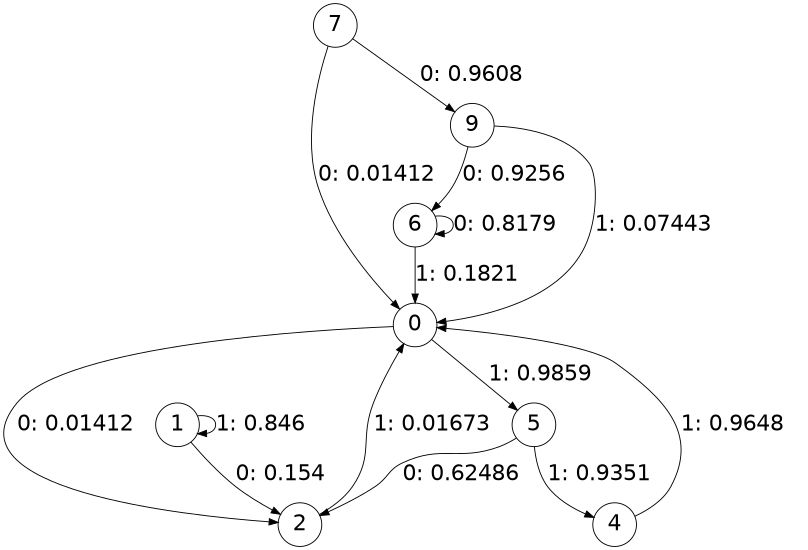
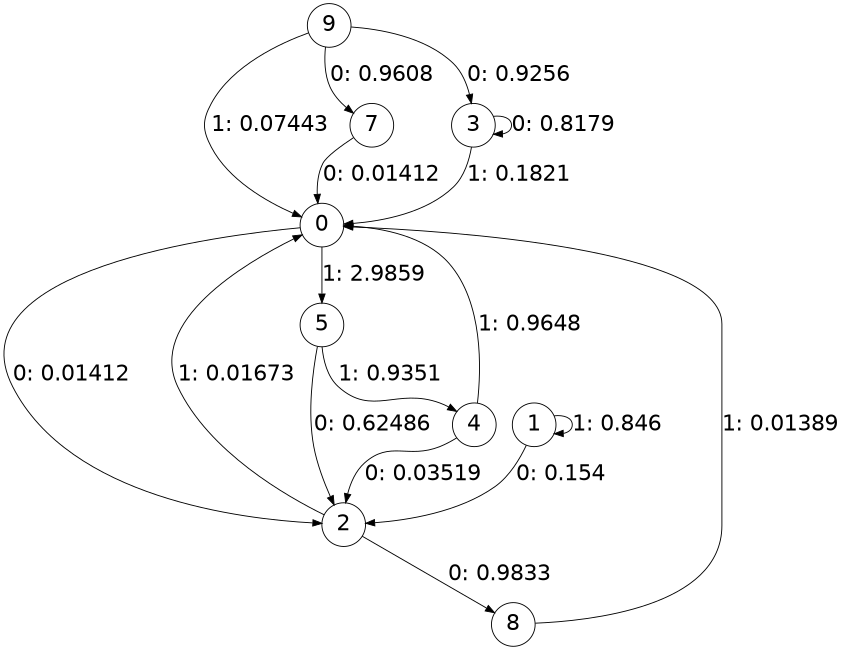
(400, 73) -> (328, 80)
(415, 225) -> (473, 125)
(550, 375) -> (384, 275)
none -> (393, 451)
none -> (513, 624)
